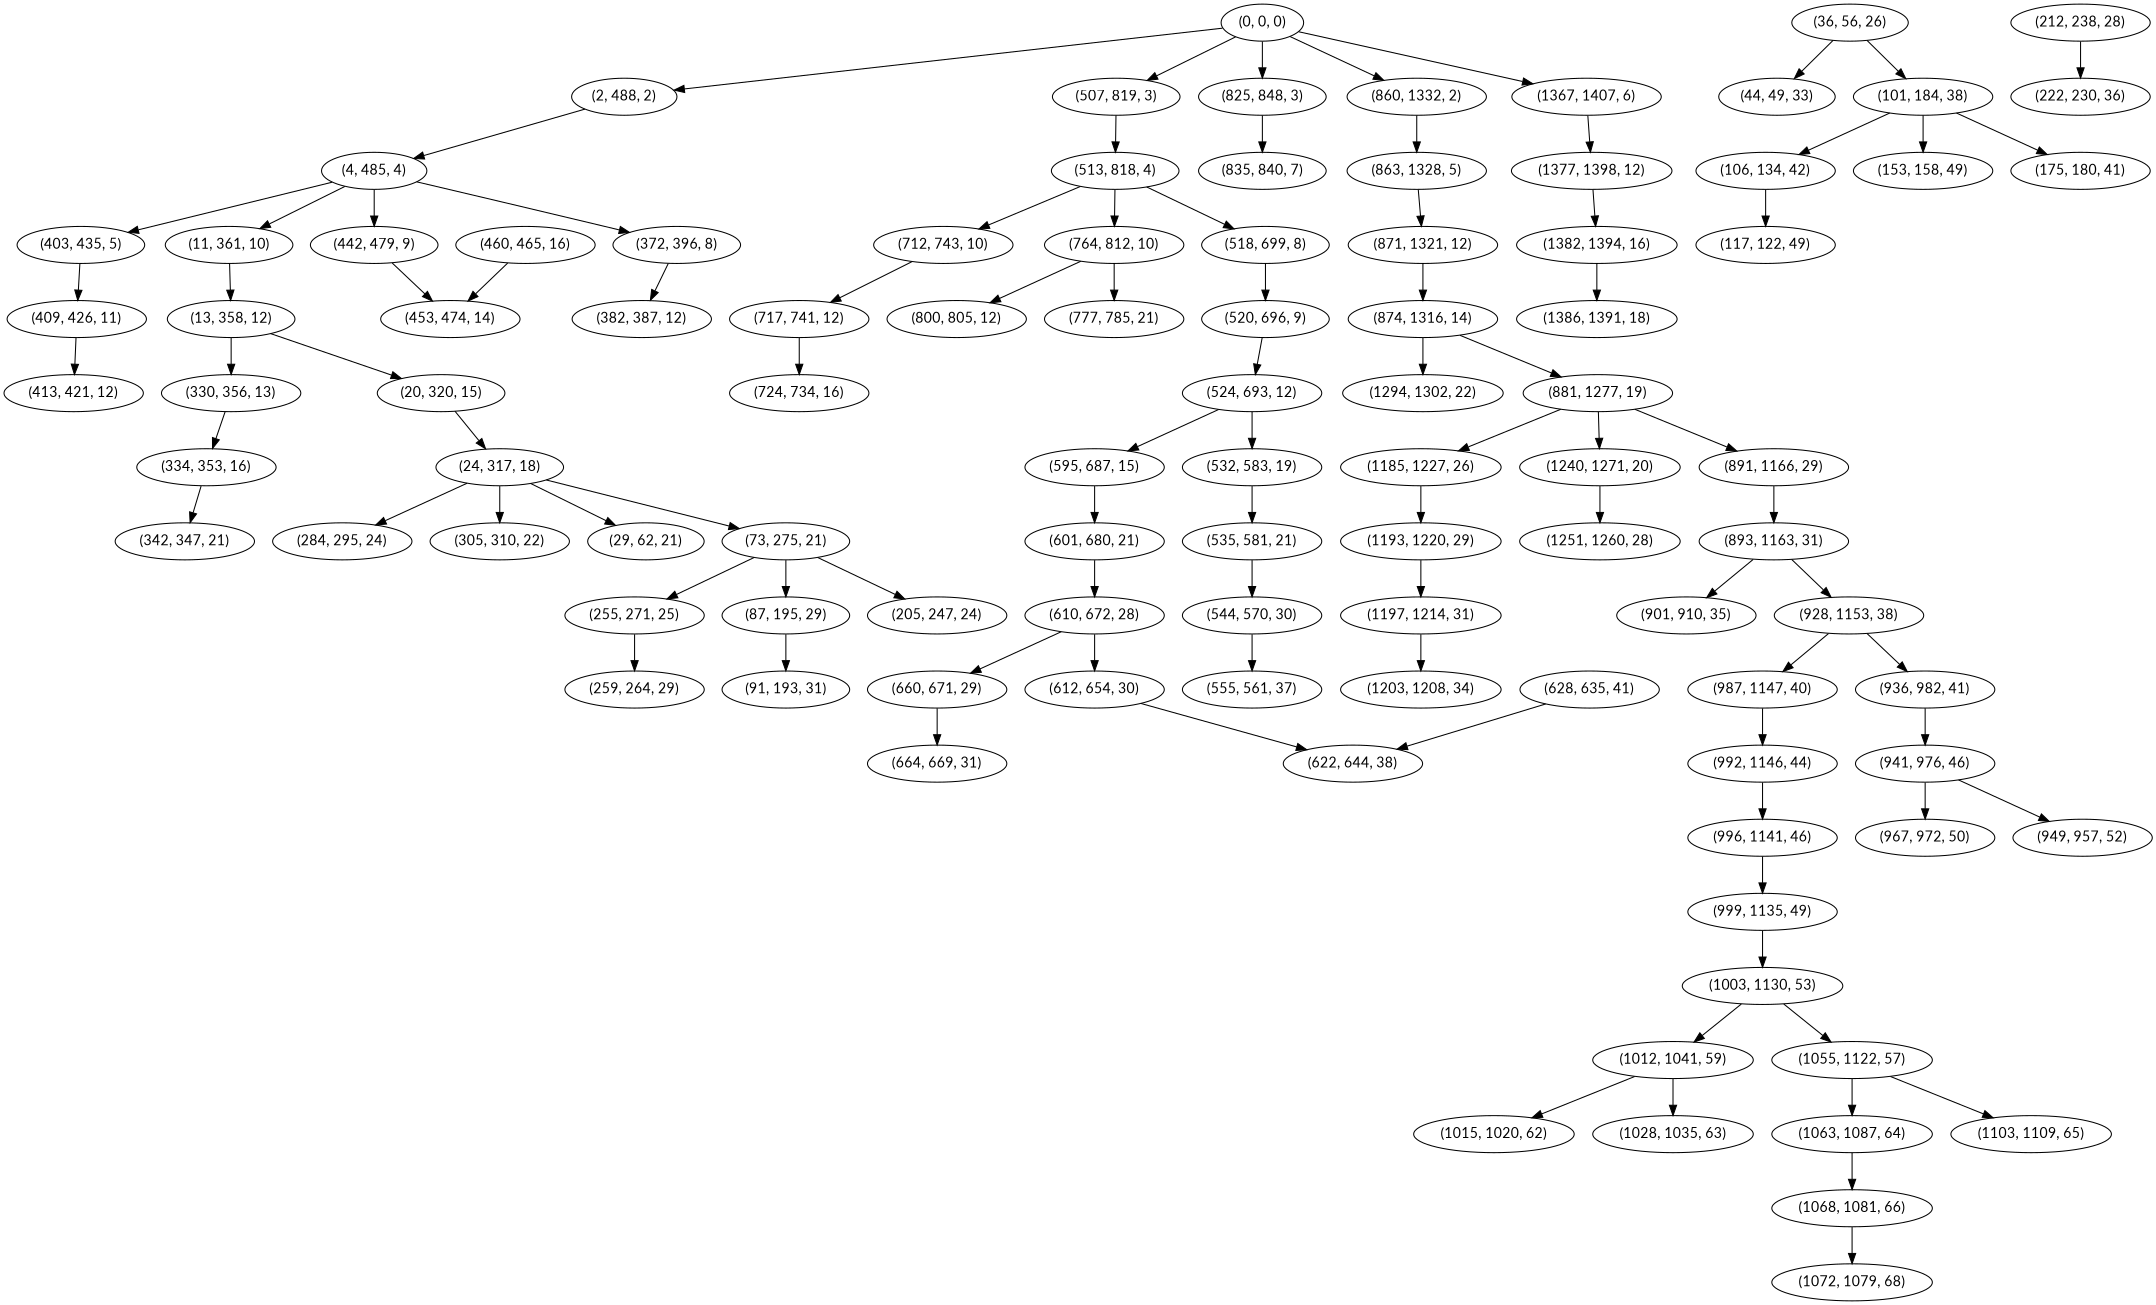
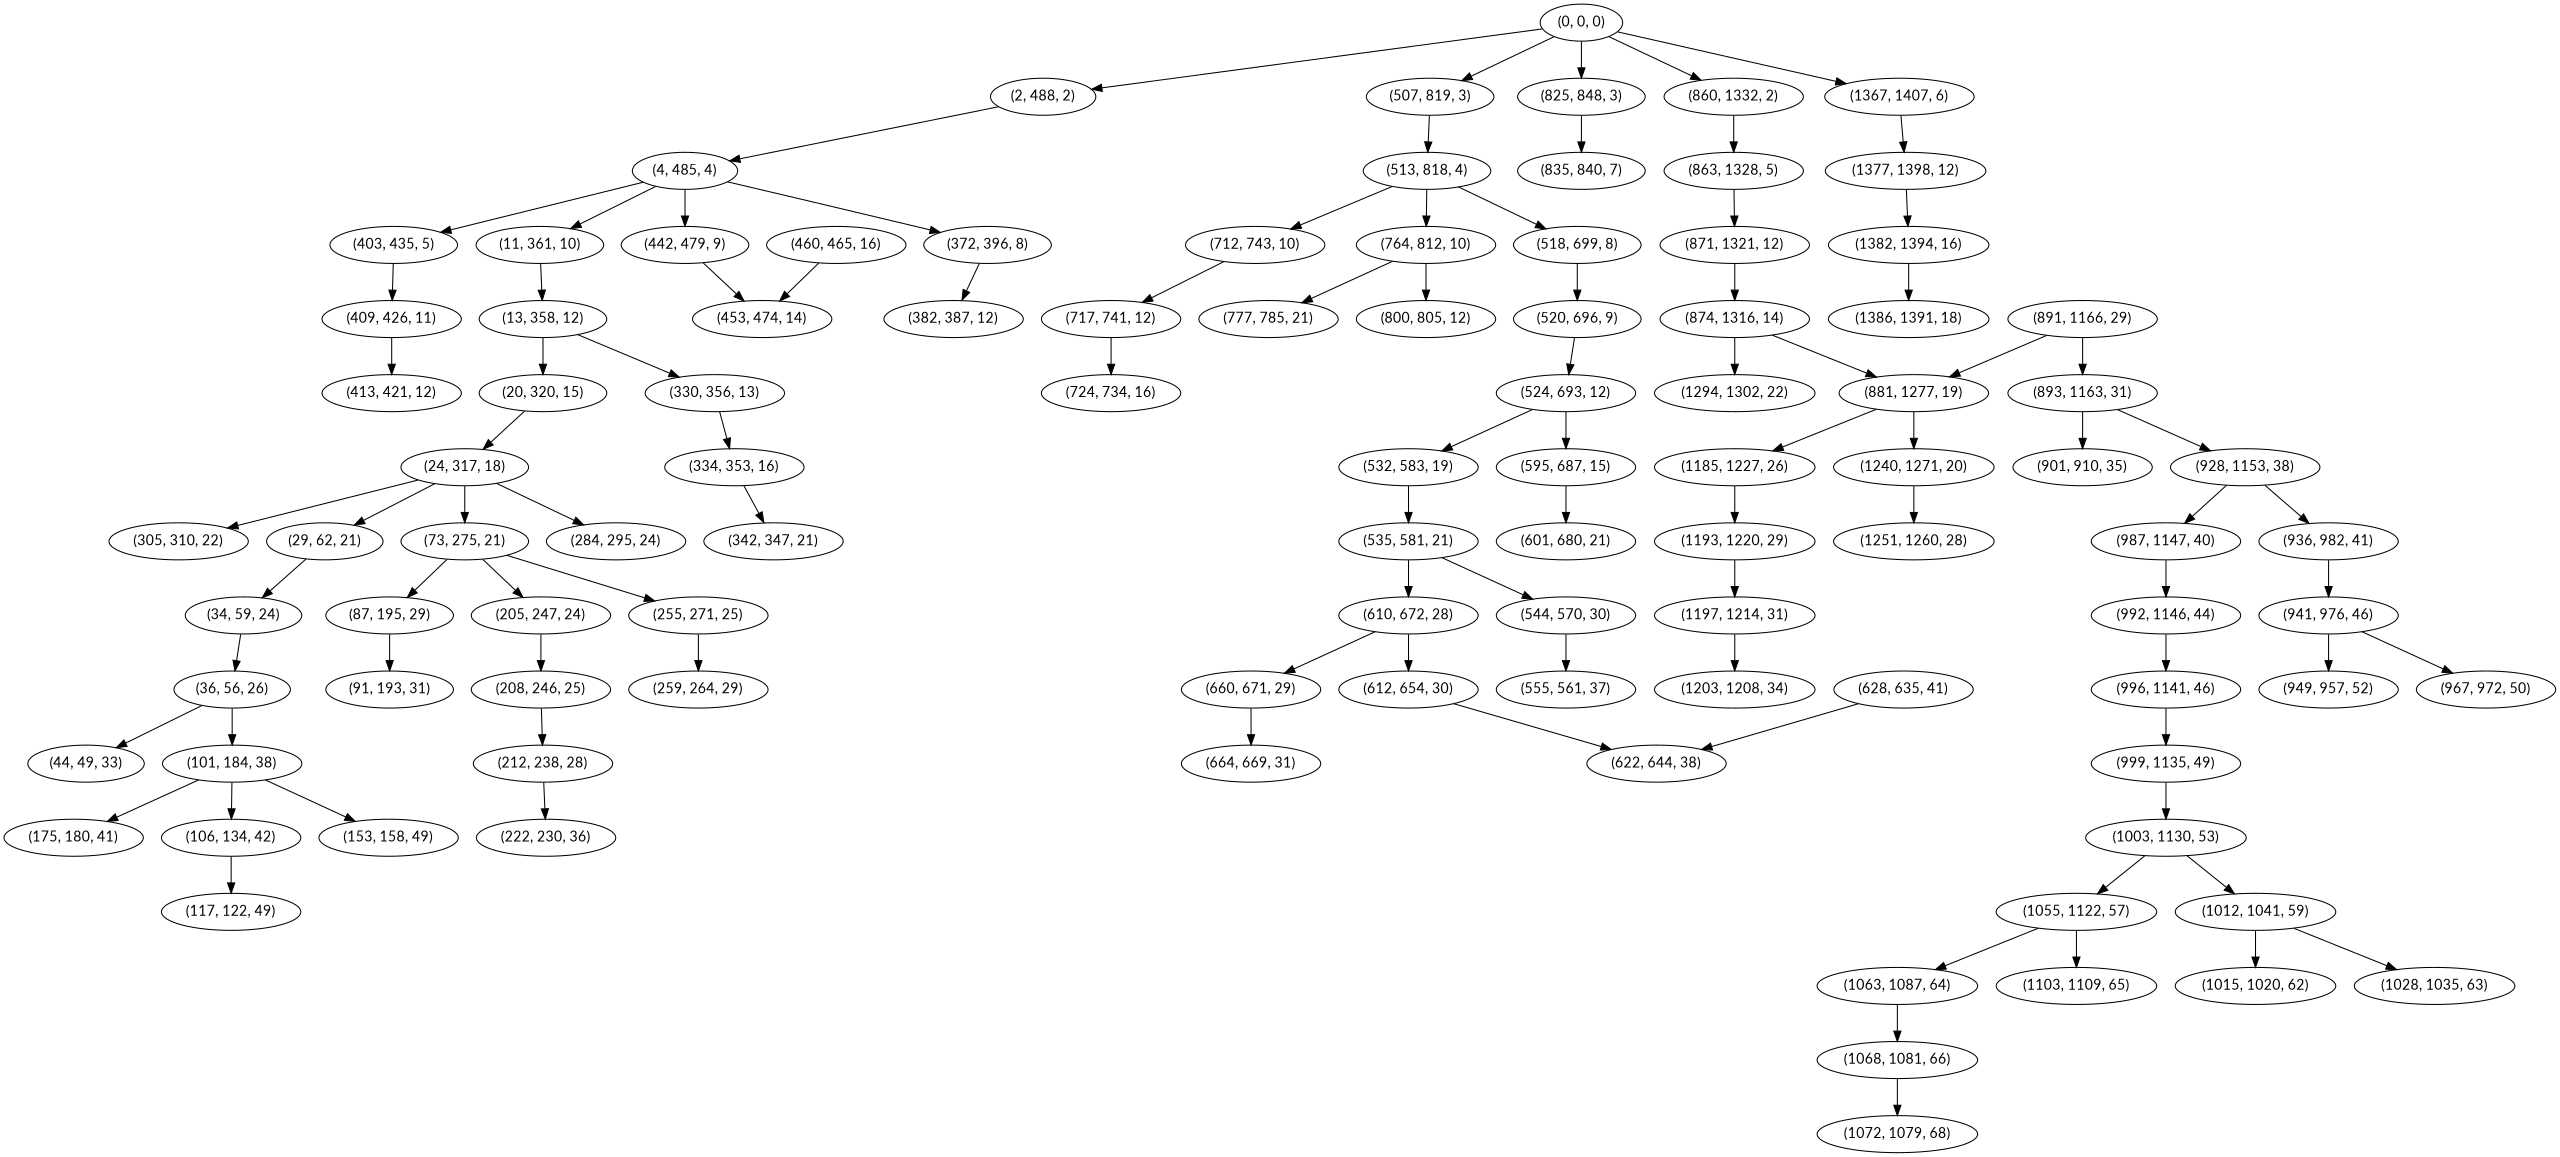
(1681, 428) -> (2003, 354)
(1095, 573) -> (1409, 573)
none -> (243, 615)
none -> (541, 690)
